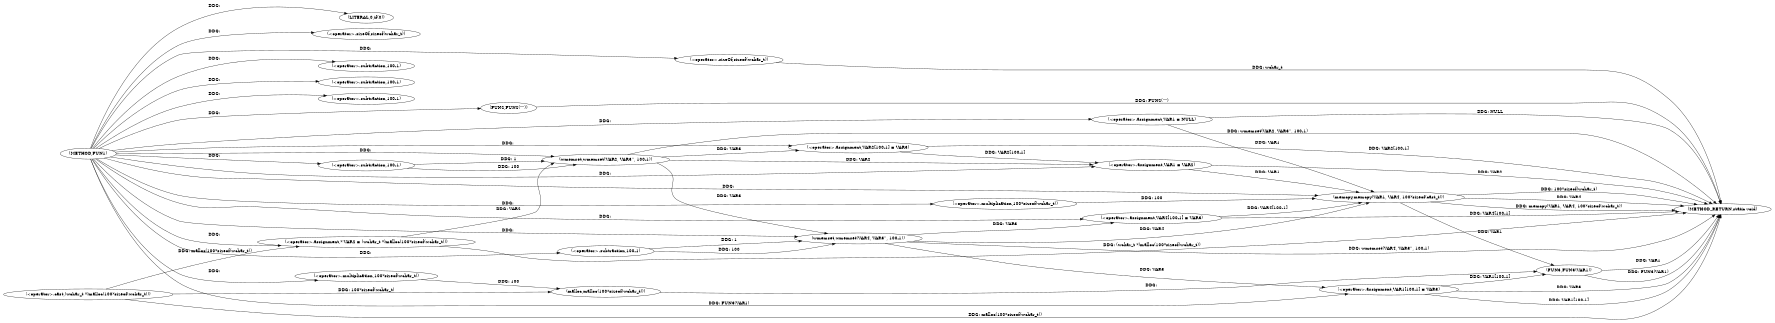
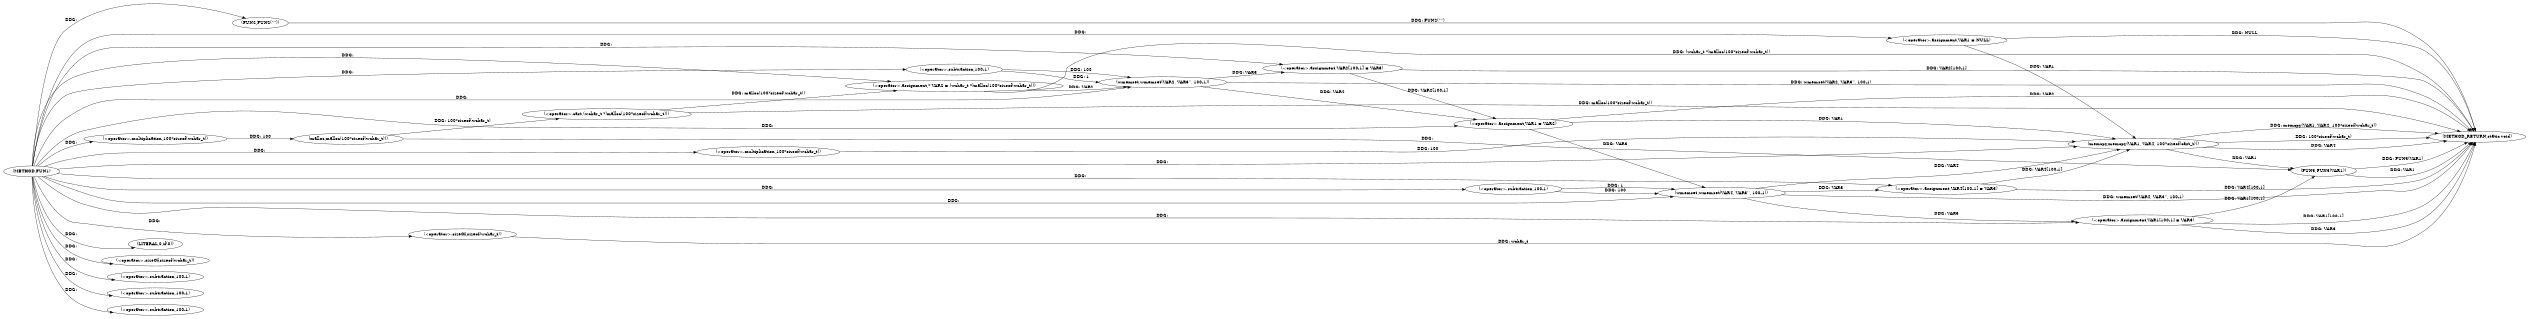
(727, 215) -> (1612, 157)
(360, 293) -> (464, 128)
(729, 303) -> (1163, 216)
